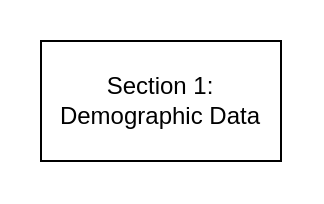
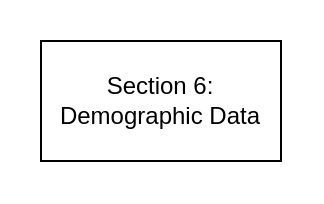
(161, 101) -> (161, 101)
